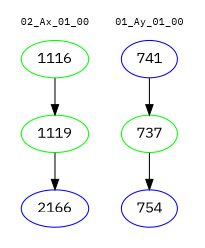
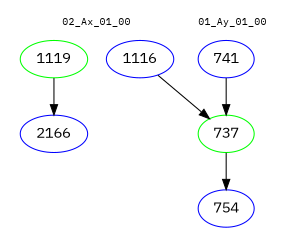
(55, 59) -> (140, 59)
(55, 91) -> (175, 90)
